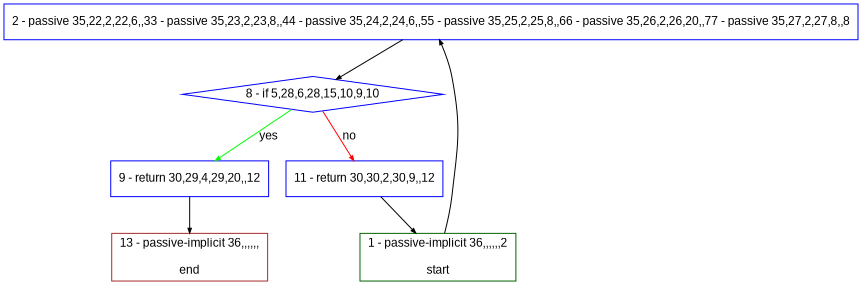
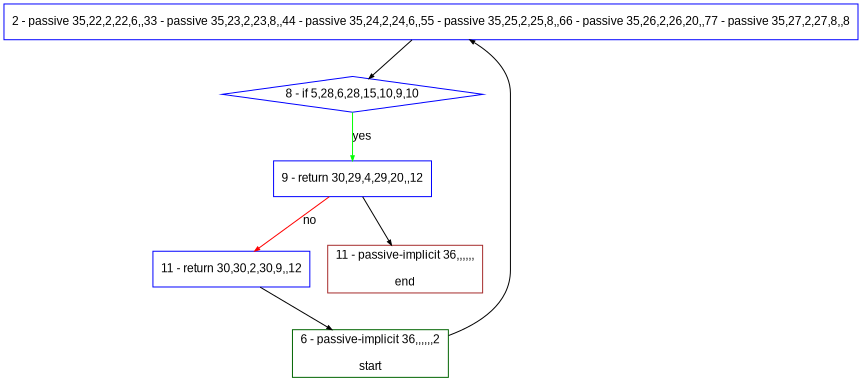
(337, 134) -> (294, 222)
(190, 257) -> (405, 269)
(438, 257) -> (370, 354)
